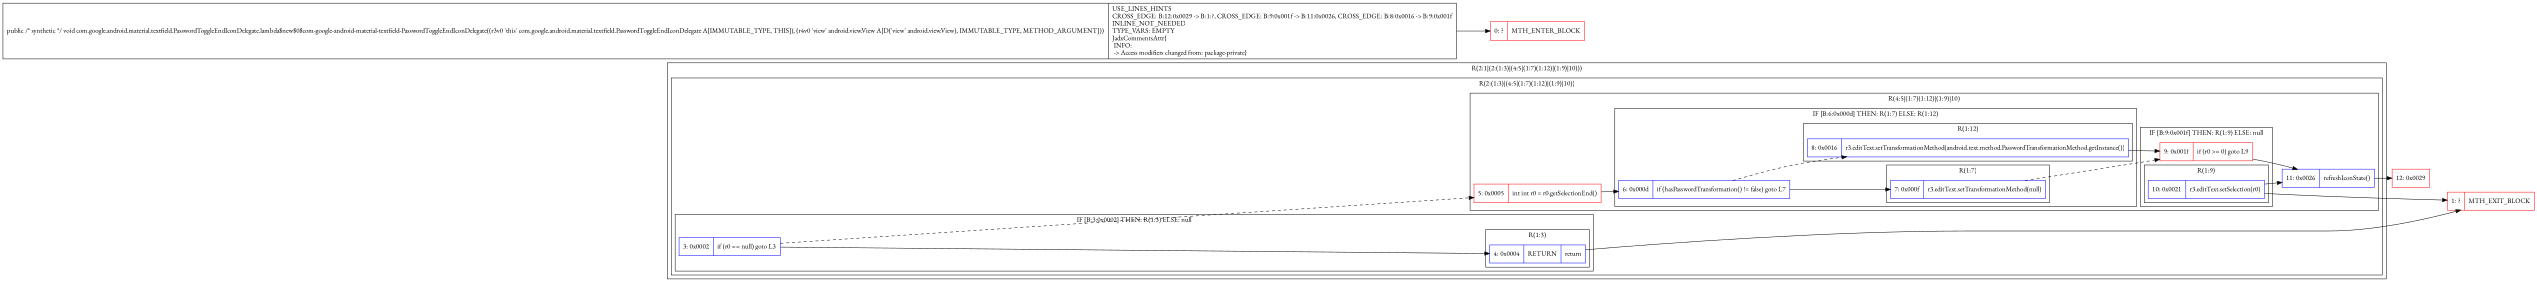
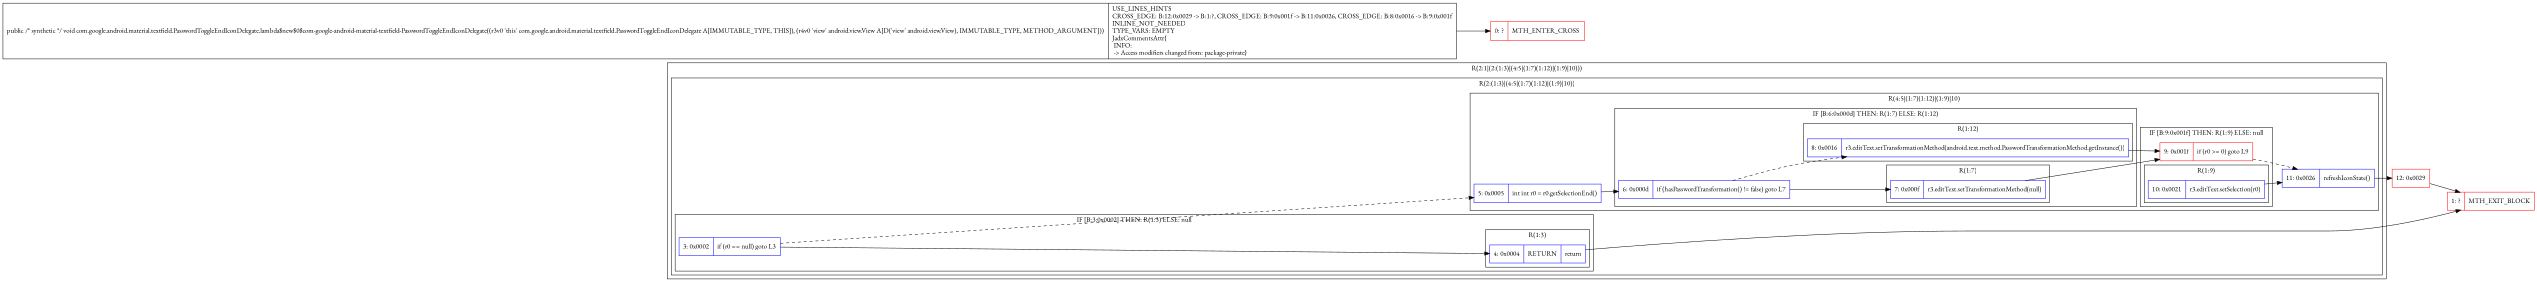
(1546, 31) -> (1546, 31)
(2276, 164) -> (2276, 164)
(2090, 170) -> (2090, 170)
(1538, 193) -> (1538, 193)
(2353, 197) -> (2443, 187)
